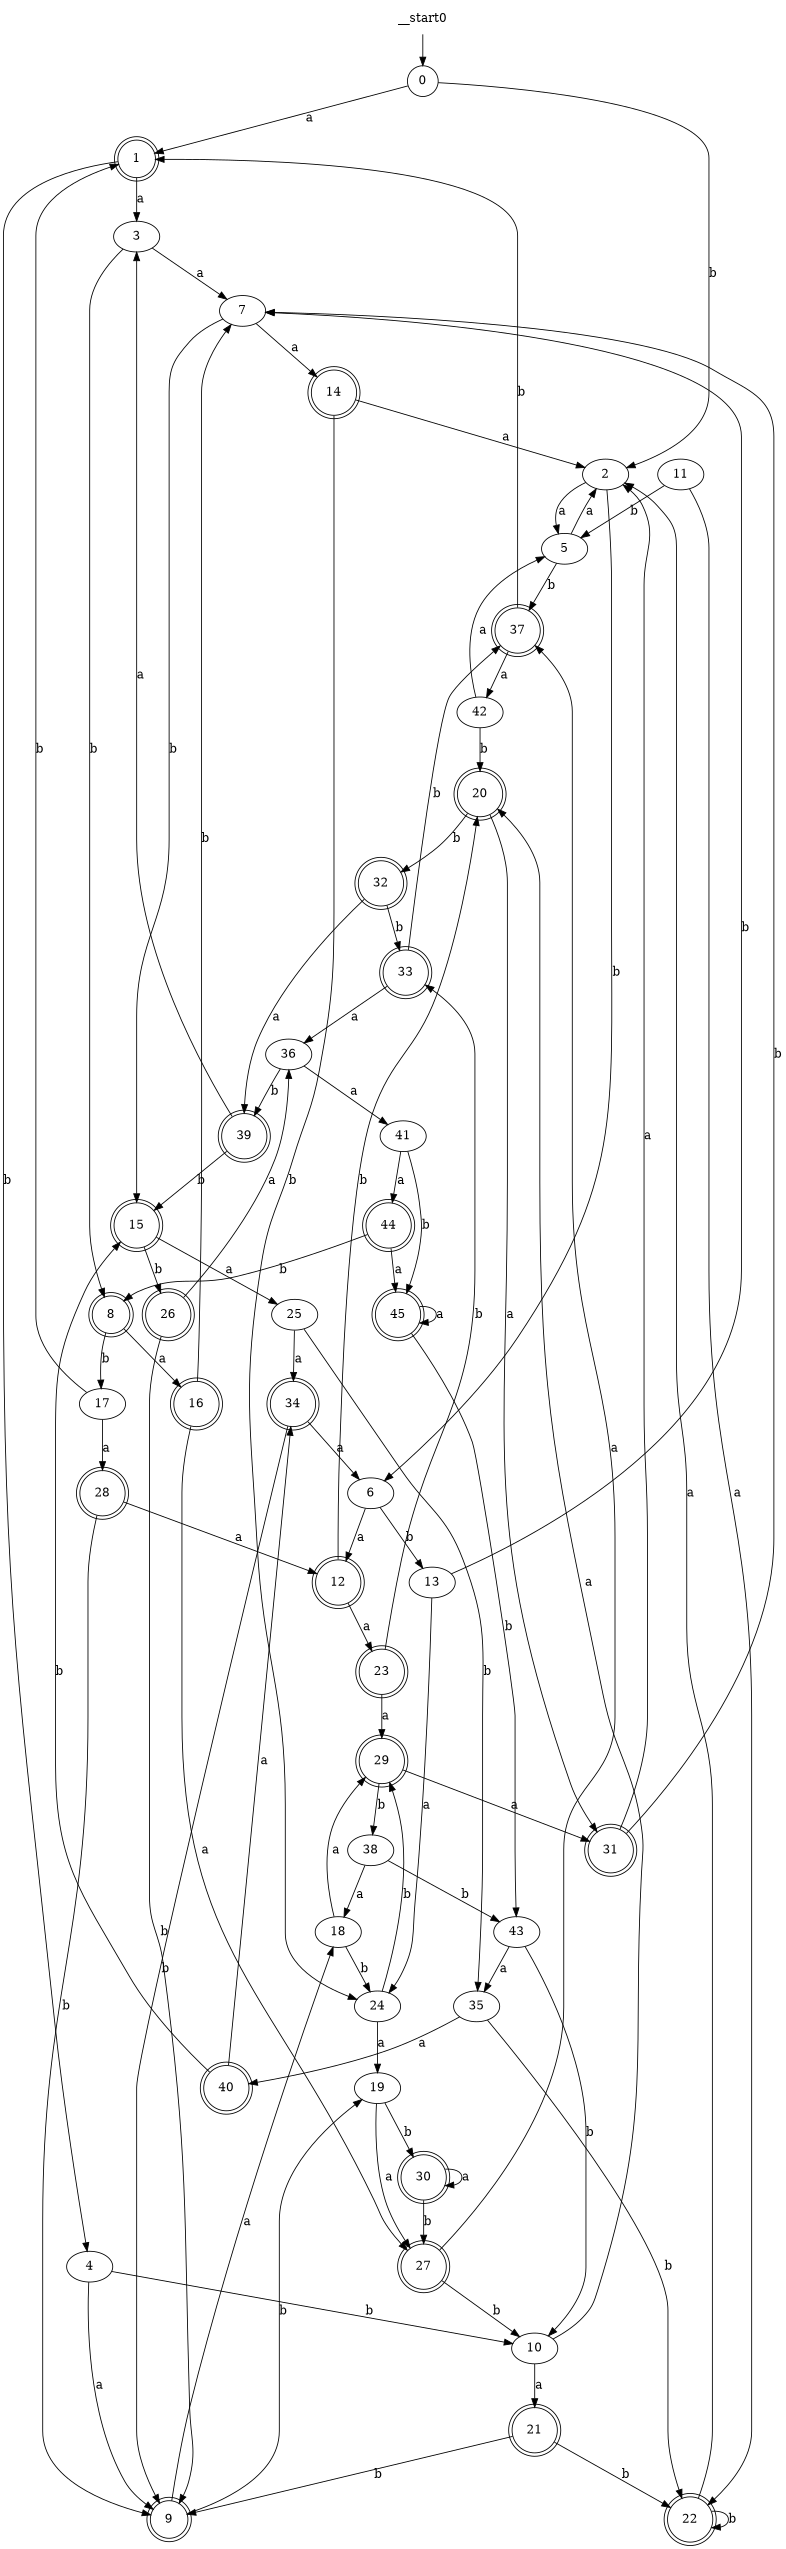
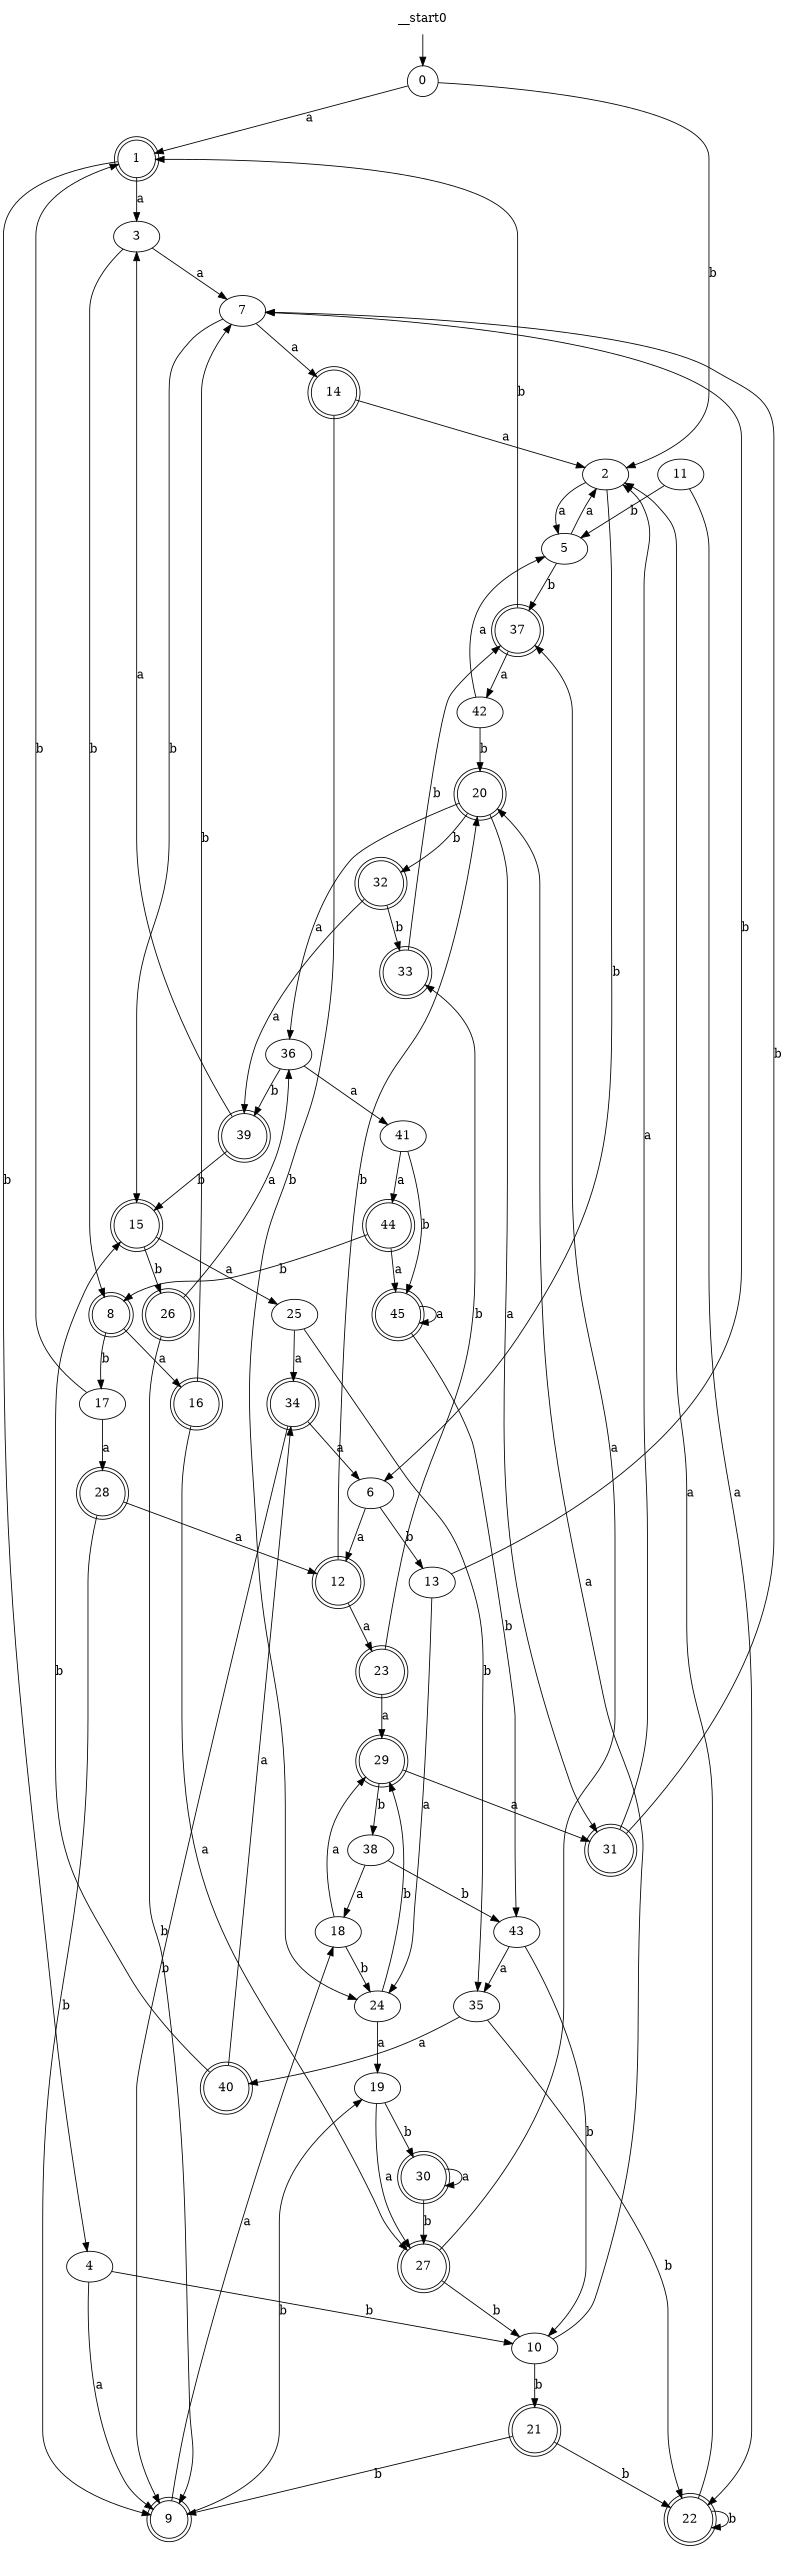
(349, 1012) -> (342, 872)
(539, 2386) -> (539, 2386)
